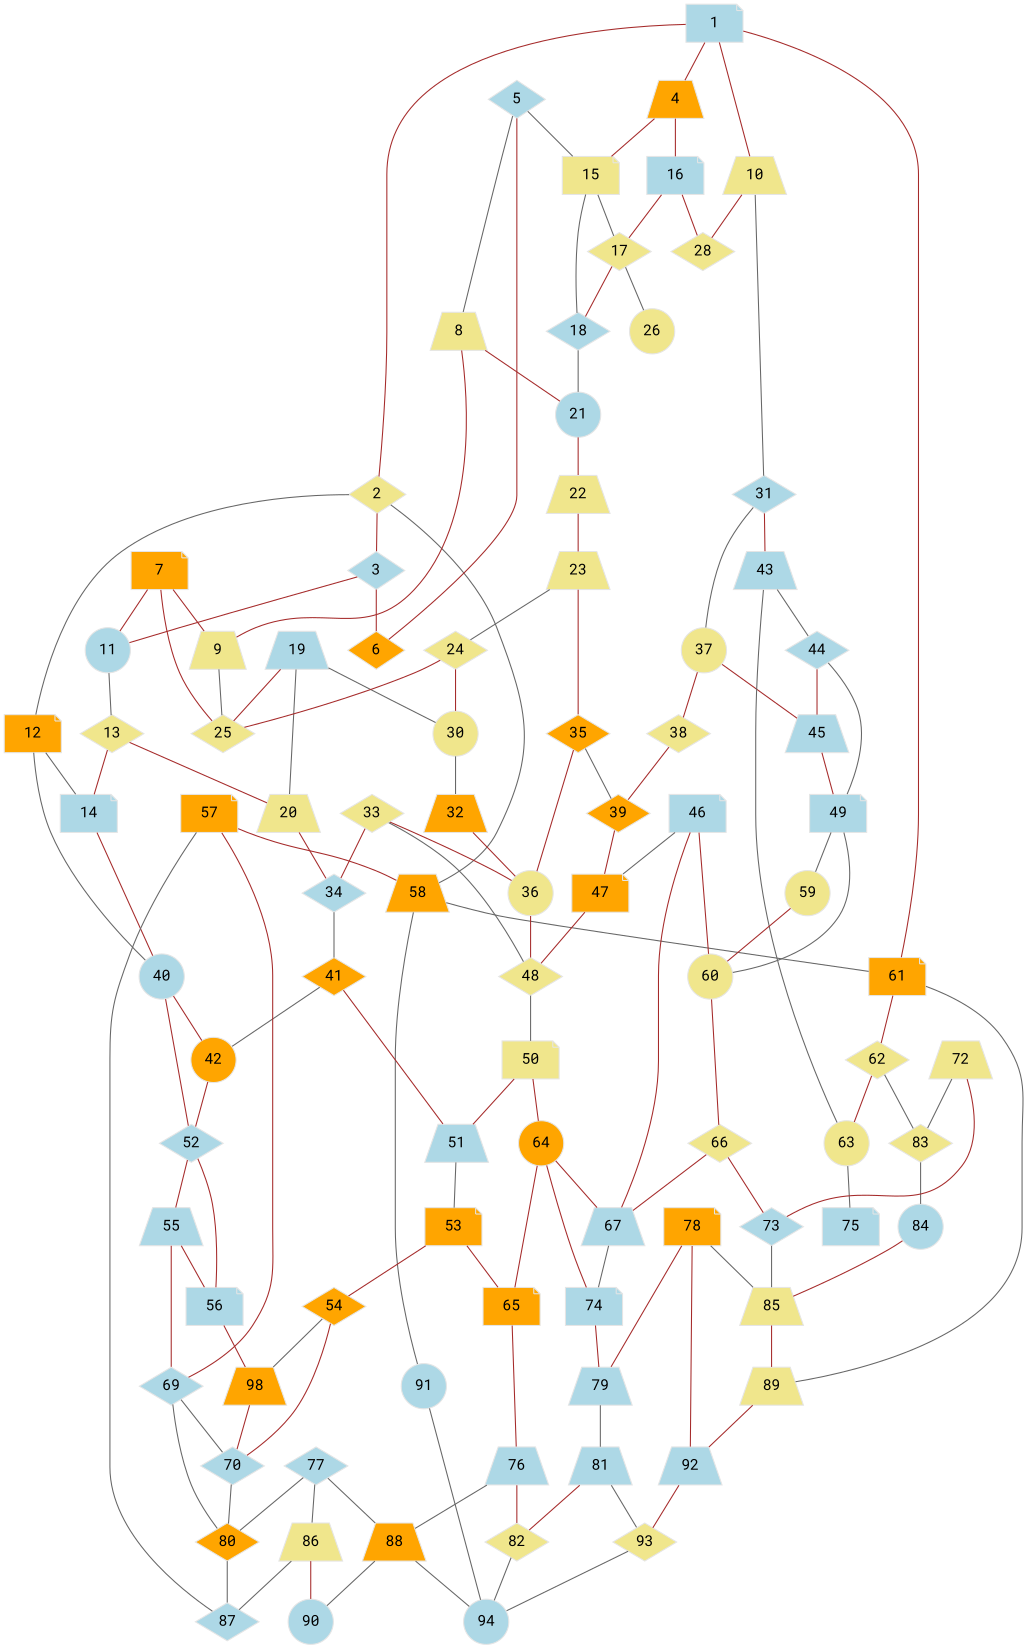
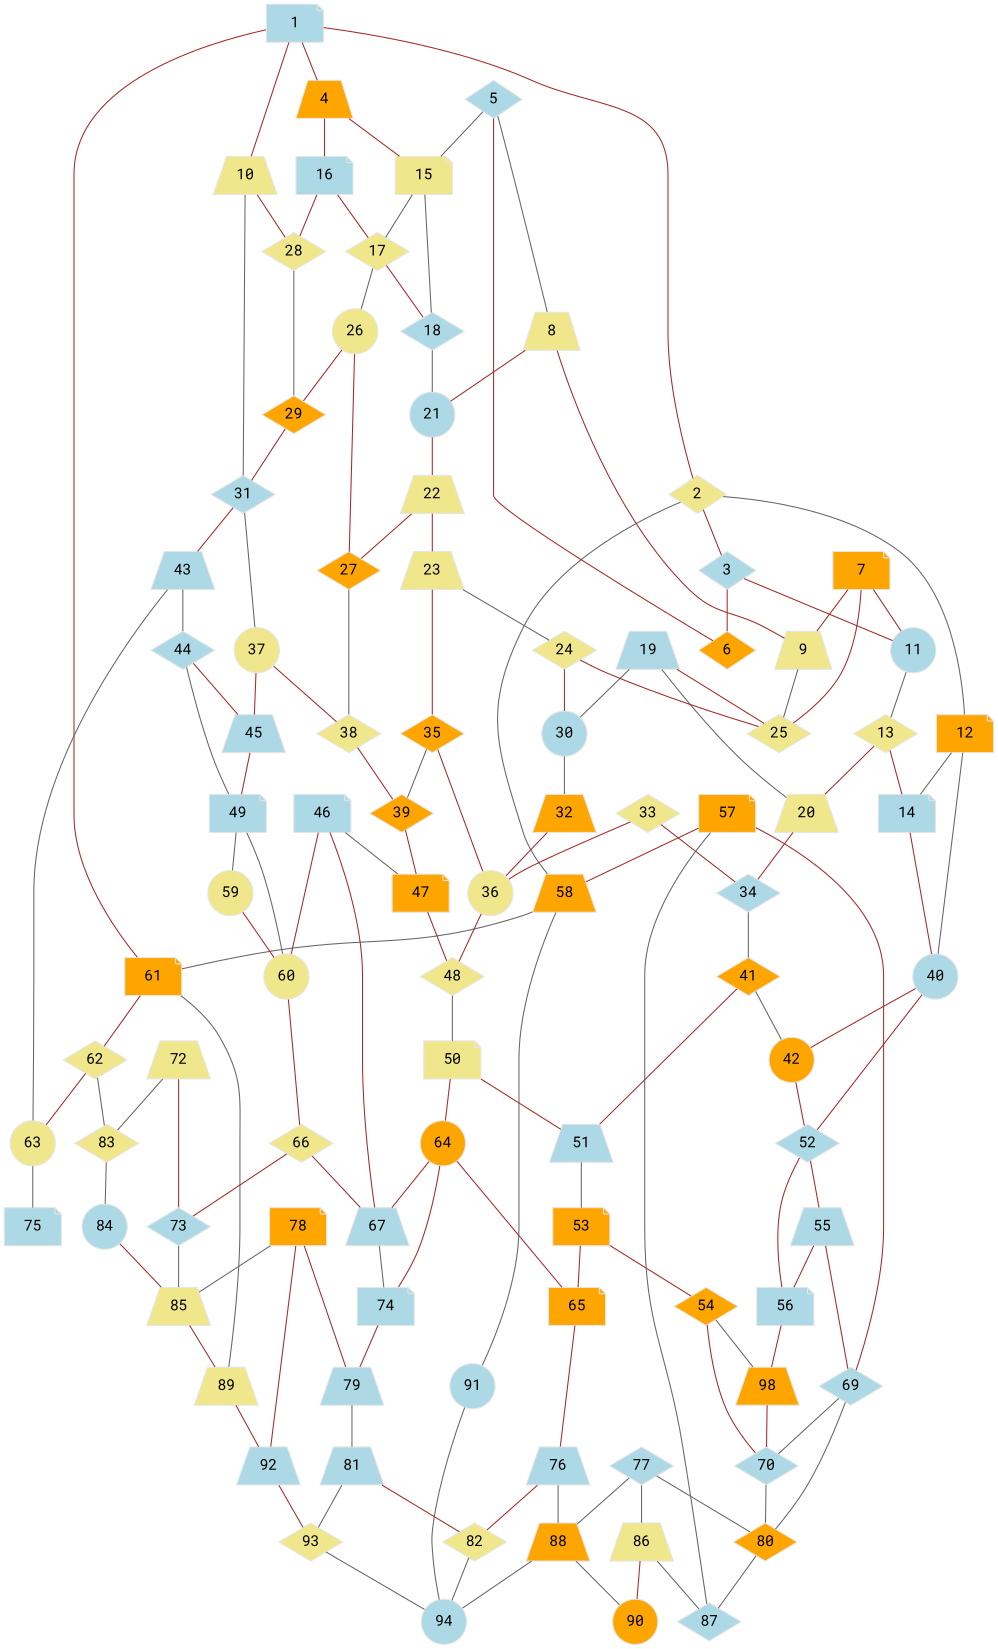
none -> (294, 415)
none -> (349, 571)
(456, 734) -> (564, 734)
(468, 880) -> none
(311, 1622) -> (635, 1622)
